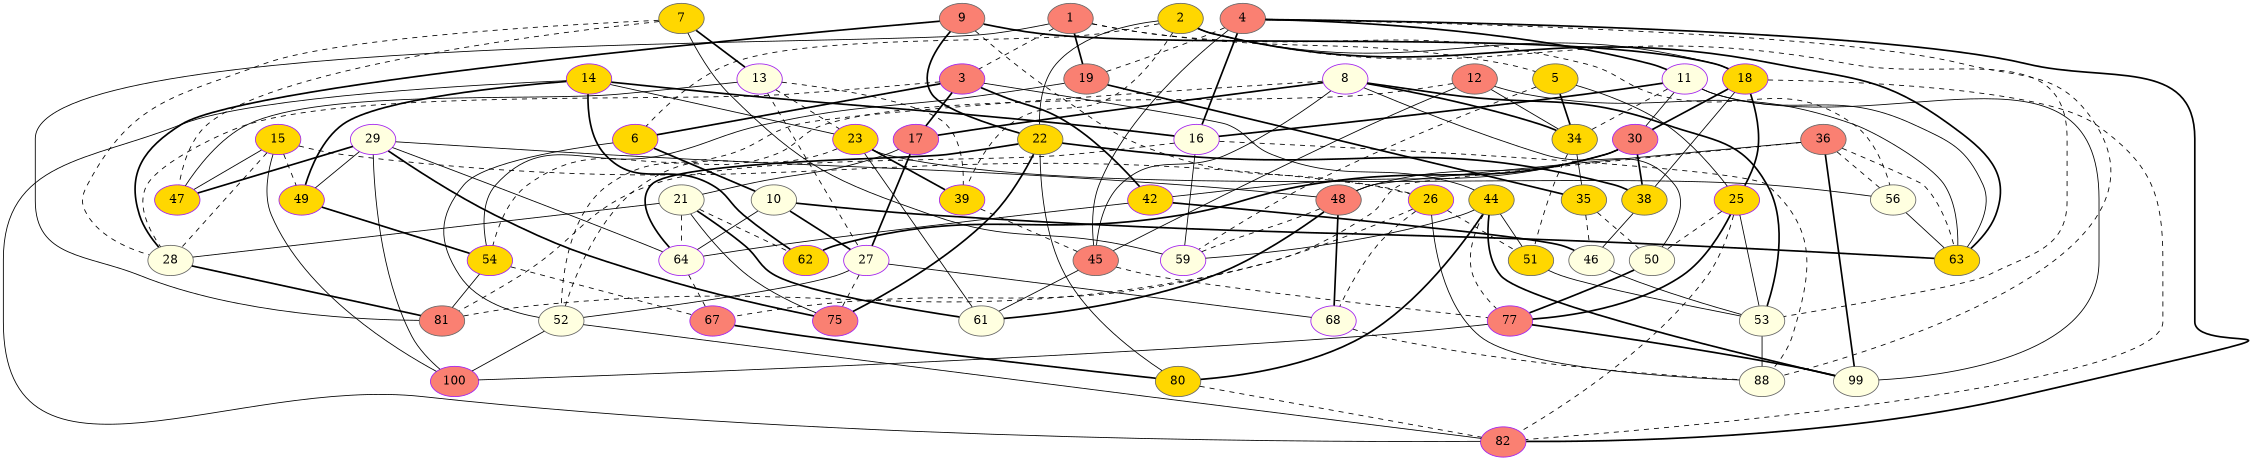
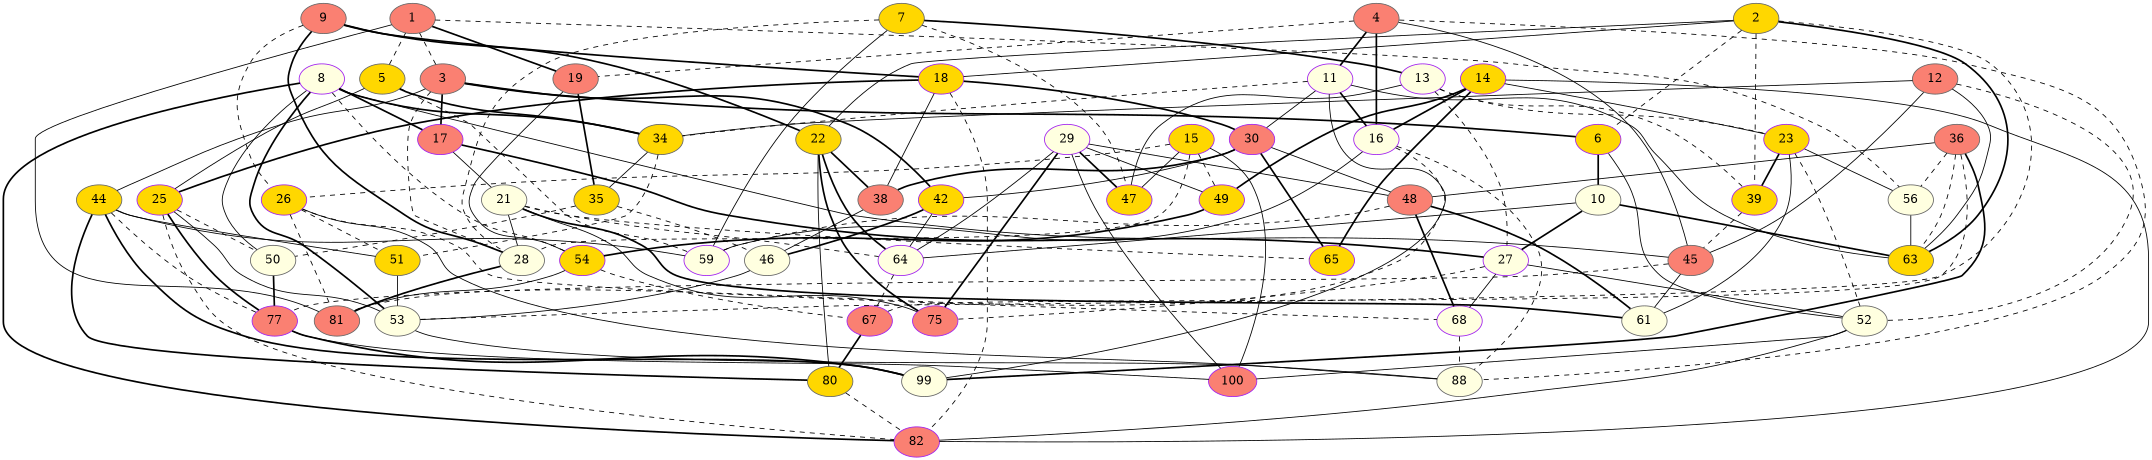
(962, 79) -> (443, 79)
(2195, 142) -> (215, 394)
(1644, 200) -> (881, 200)
(806, 260) -> (1332, 260)
